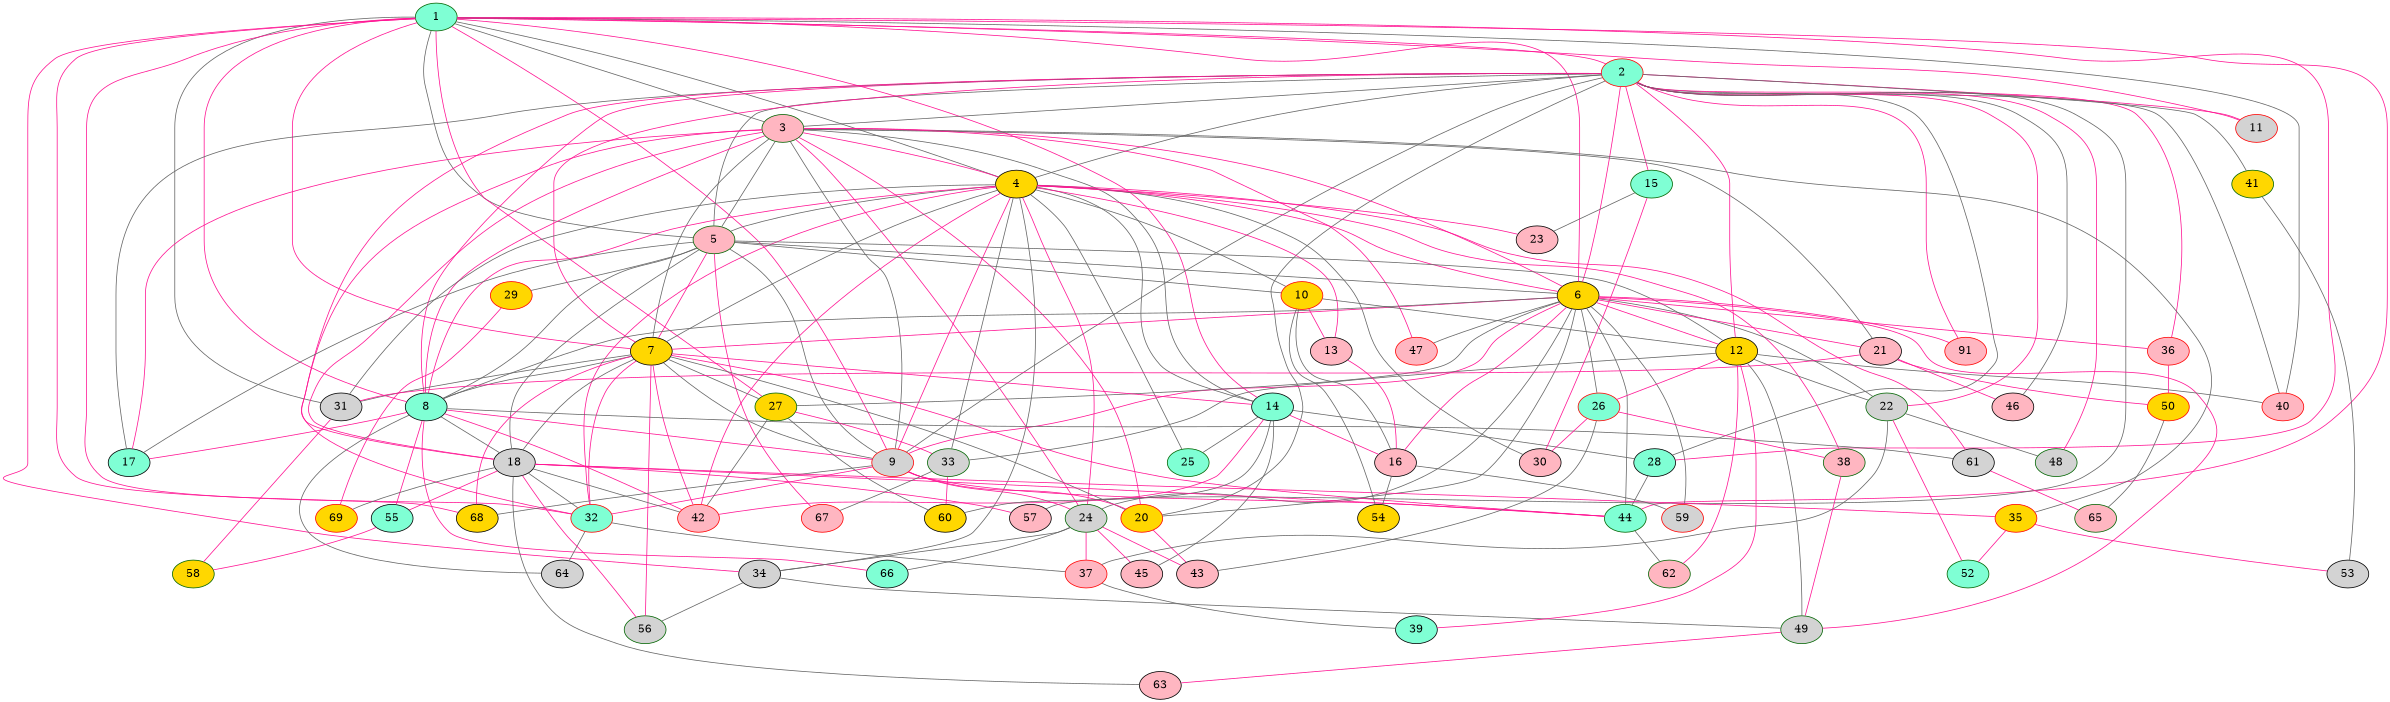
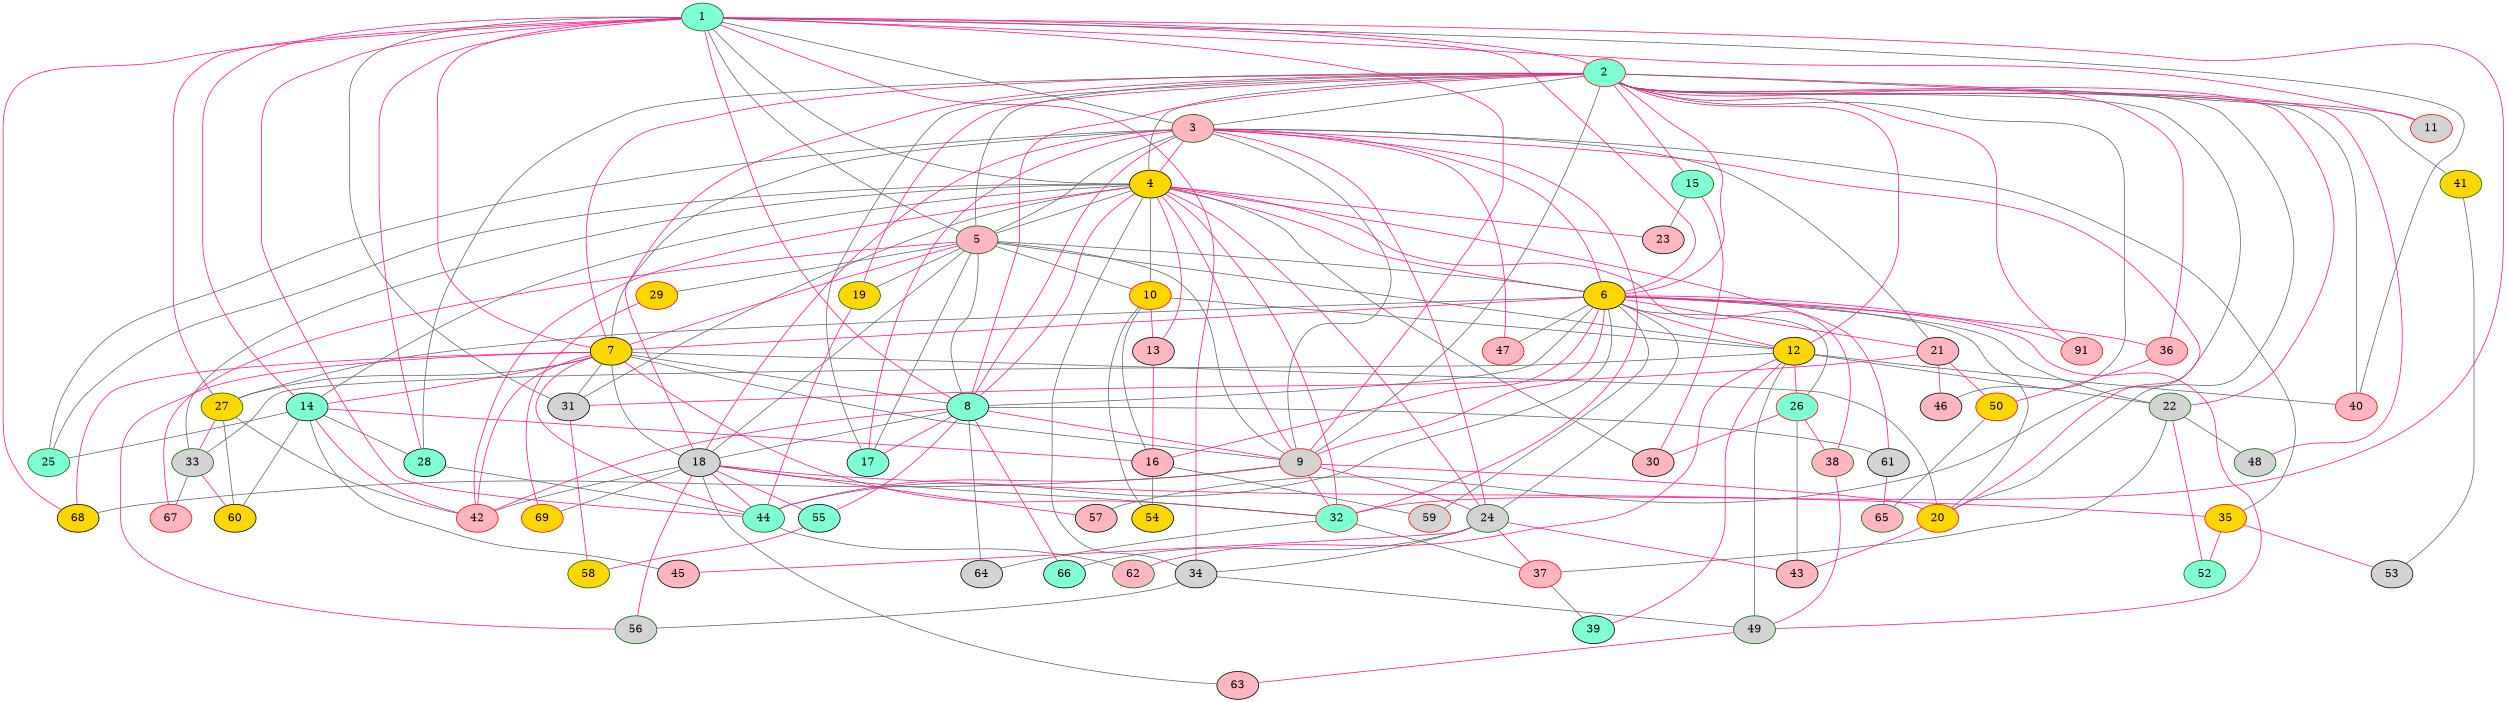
(1075, 180) -> (565, 191)
(828, 256) -> none
none -> (859, 296)
